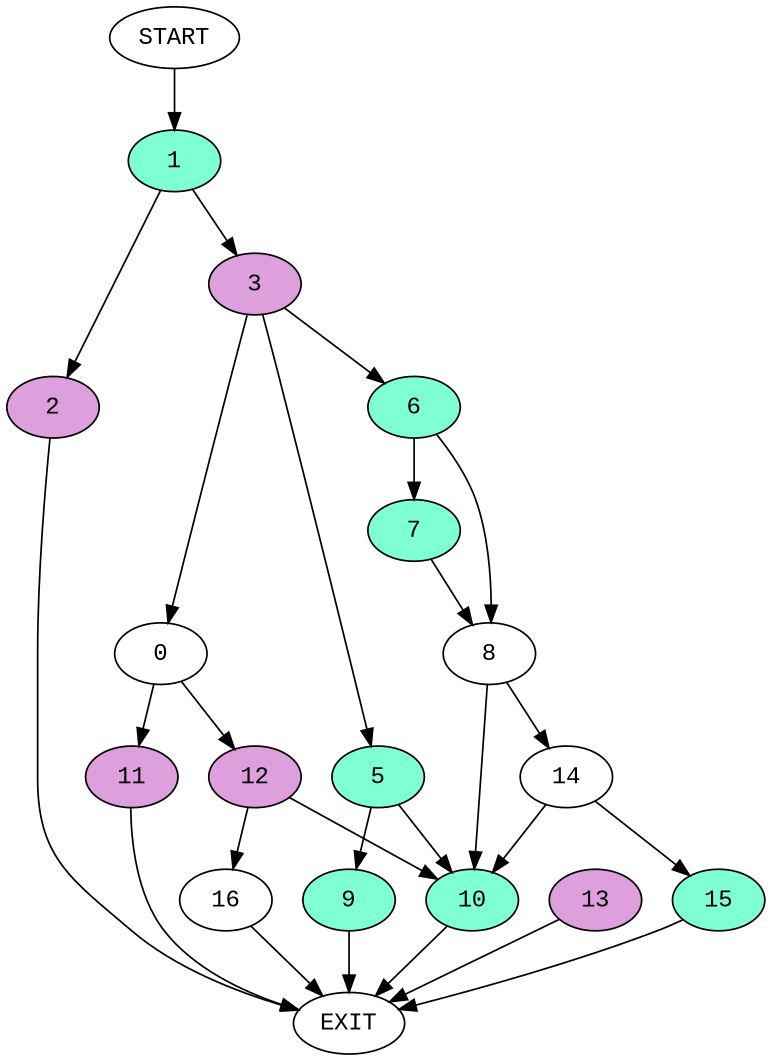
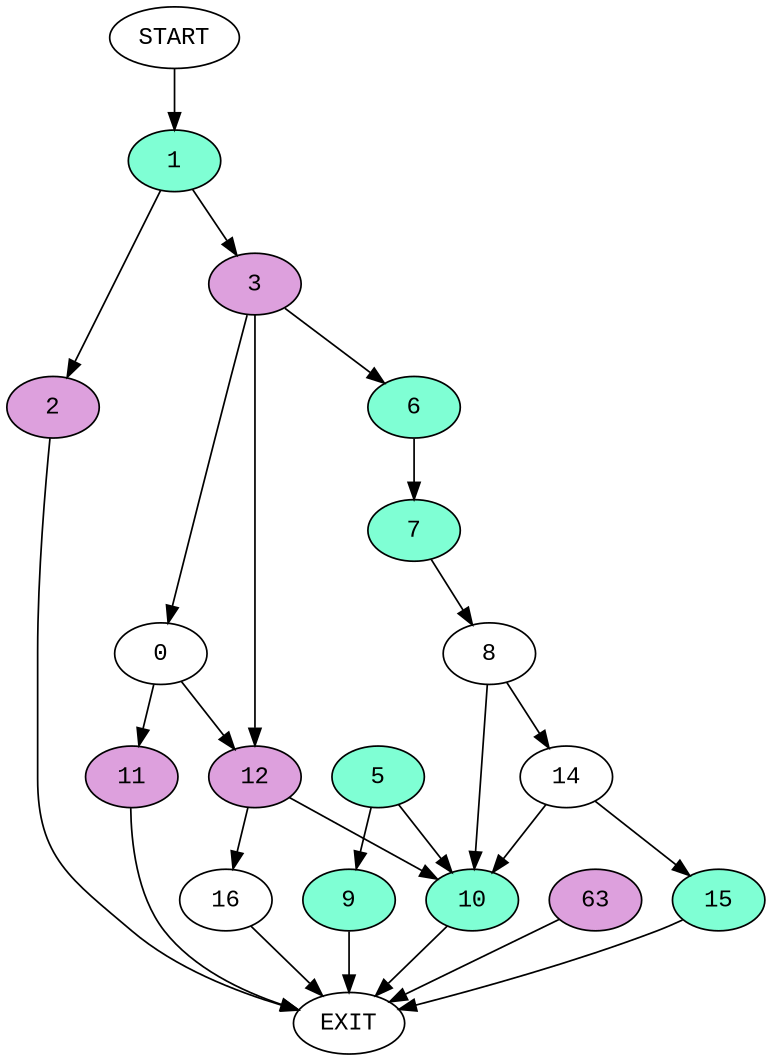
(480, 514) -> none
(316, 522) -> (255, 521)
(595, 900) -> (595, 900)
